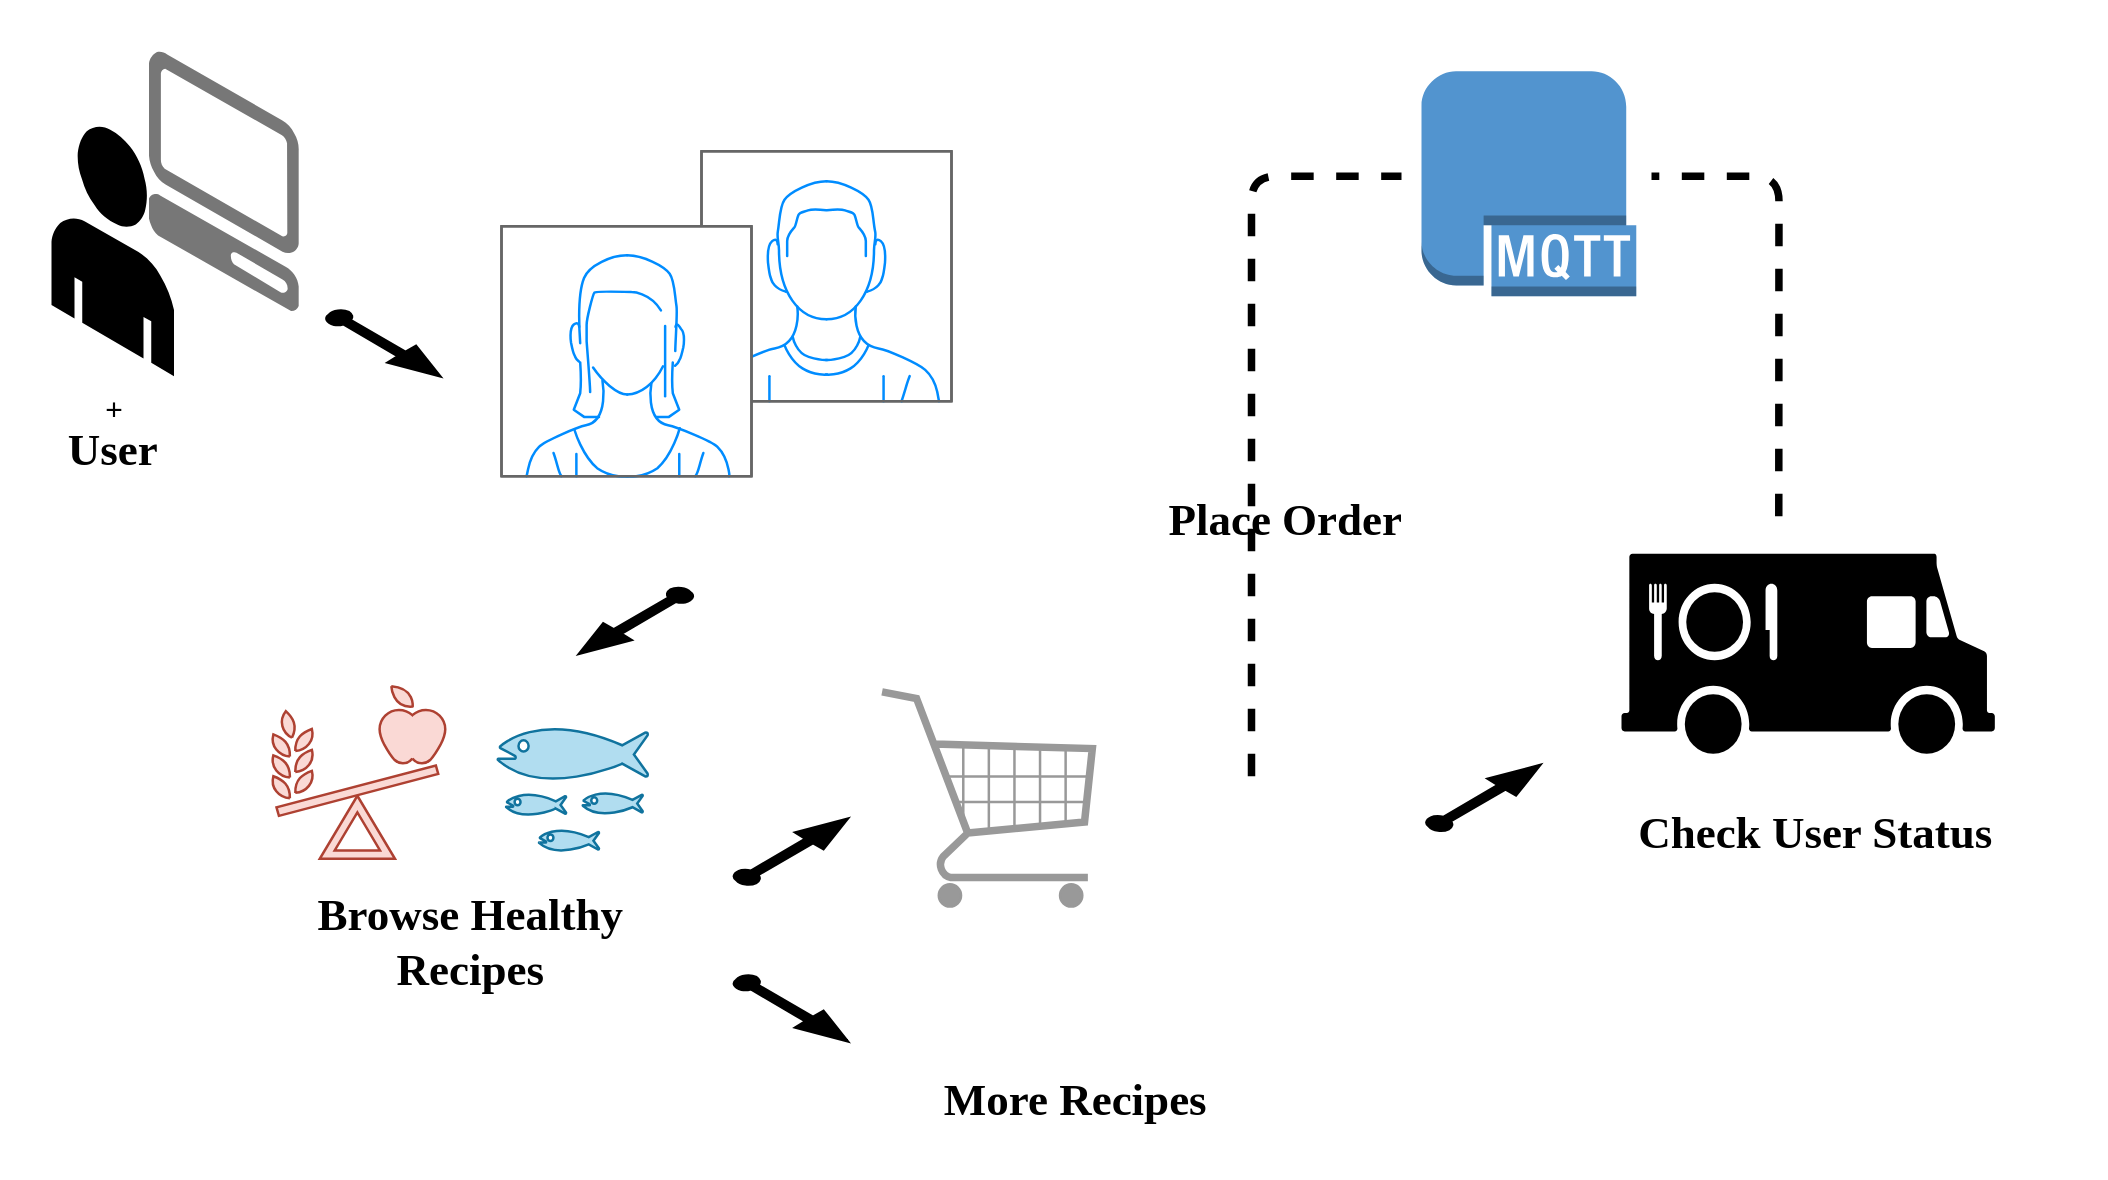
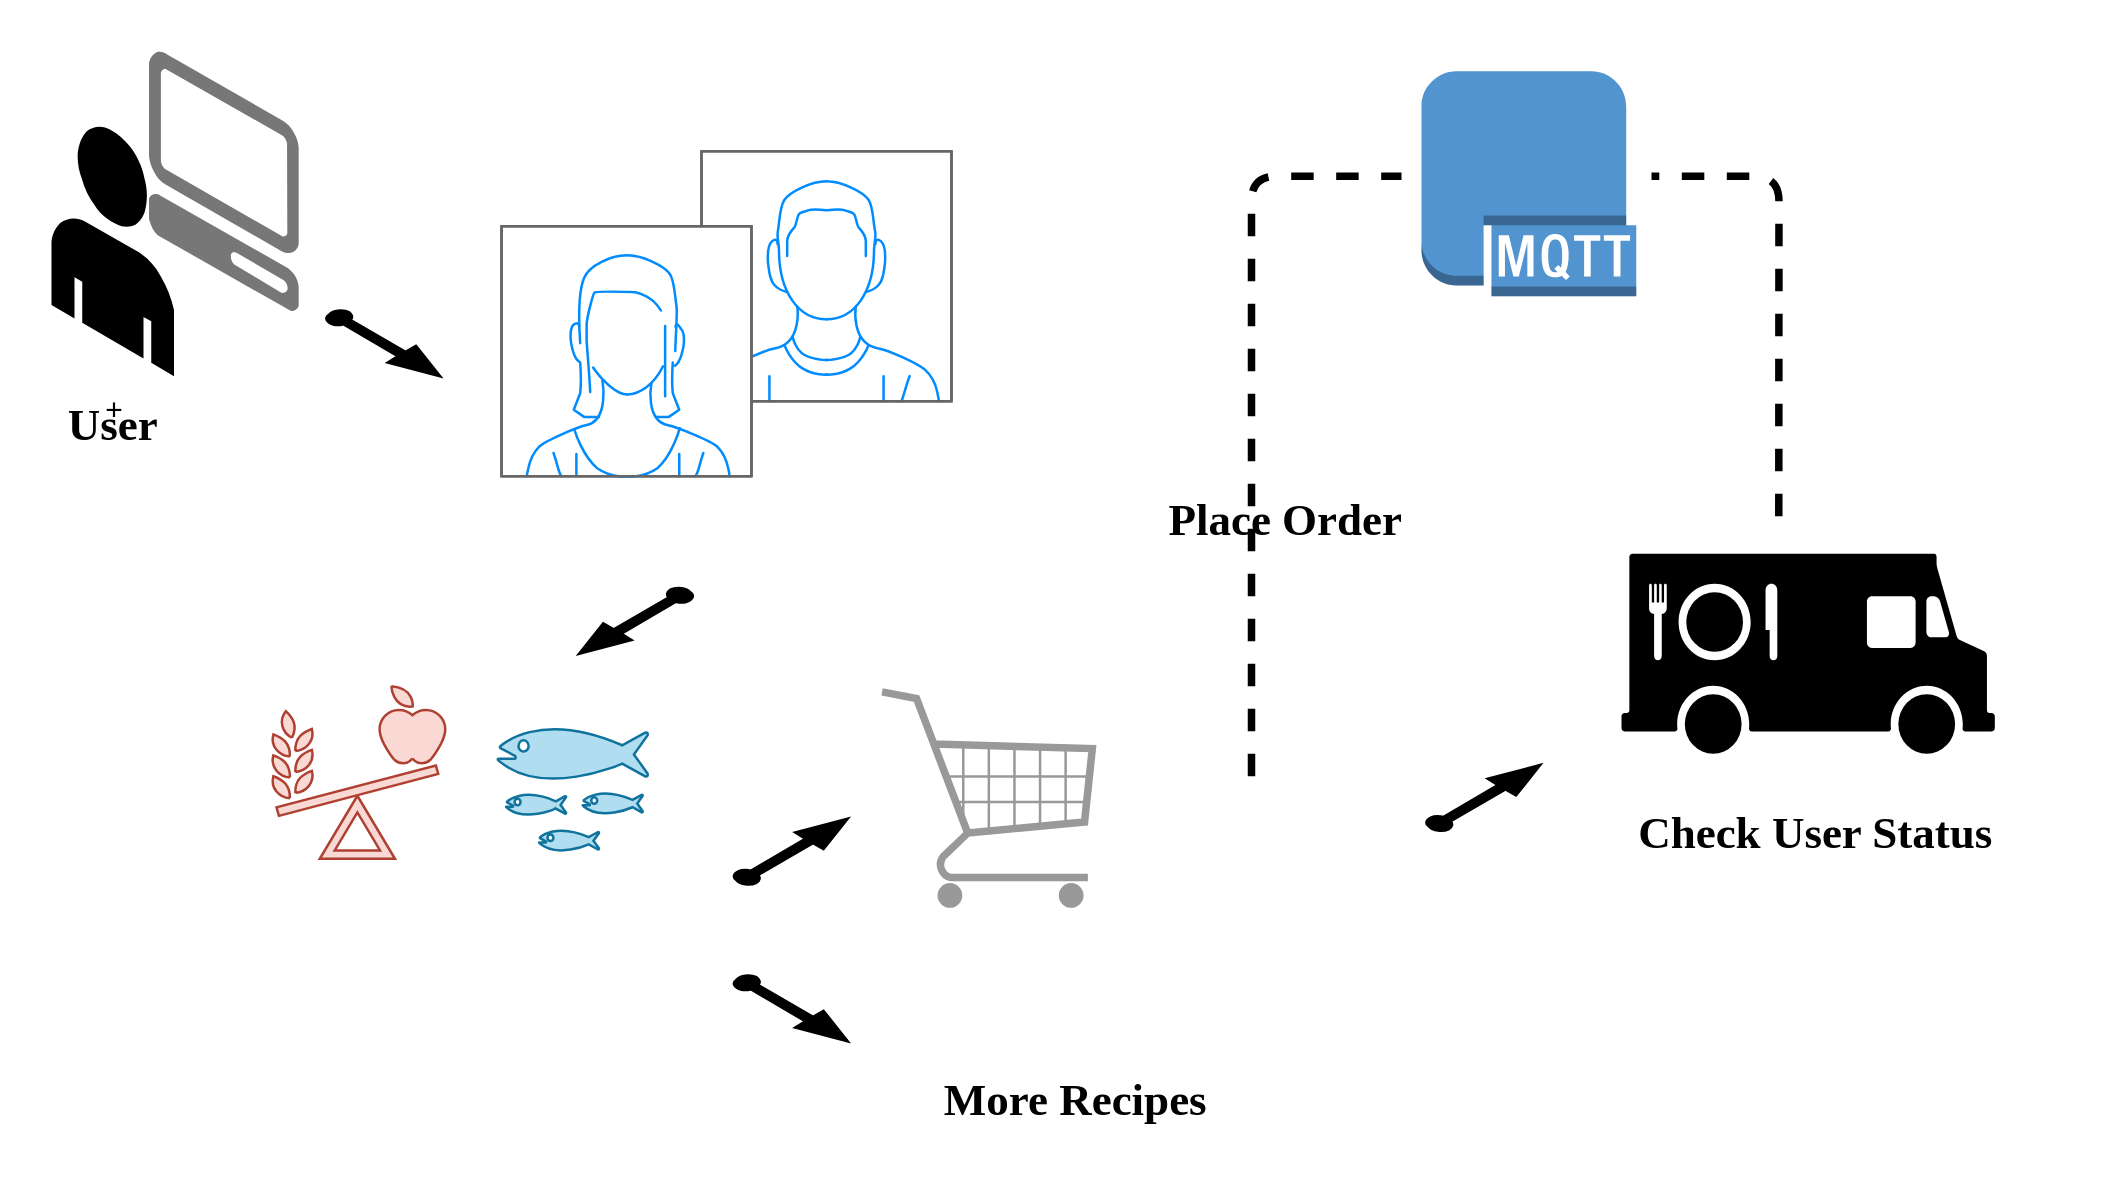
(113, 451) -> (113, 426)
(471, 943) -> none
